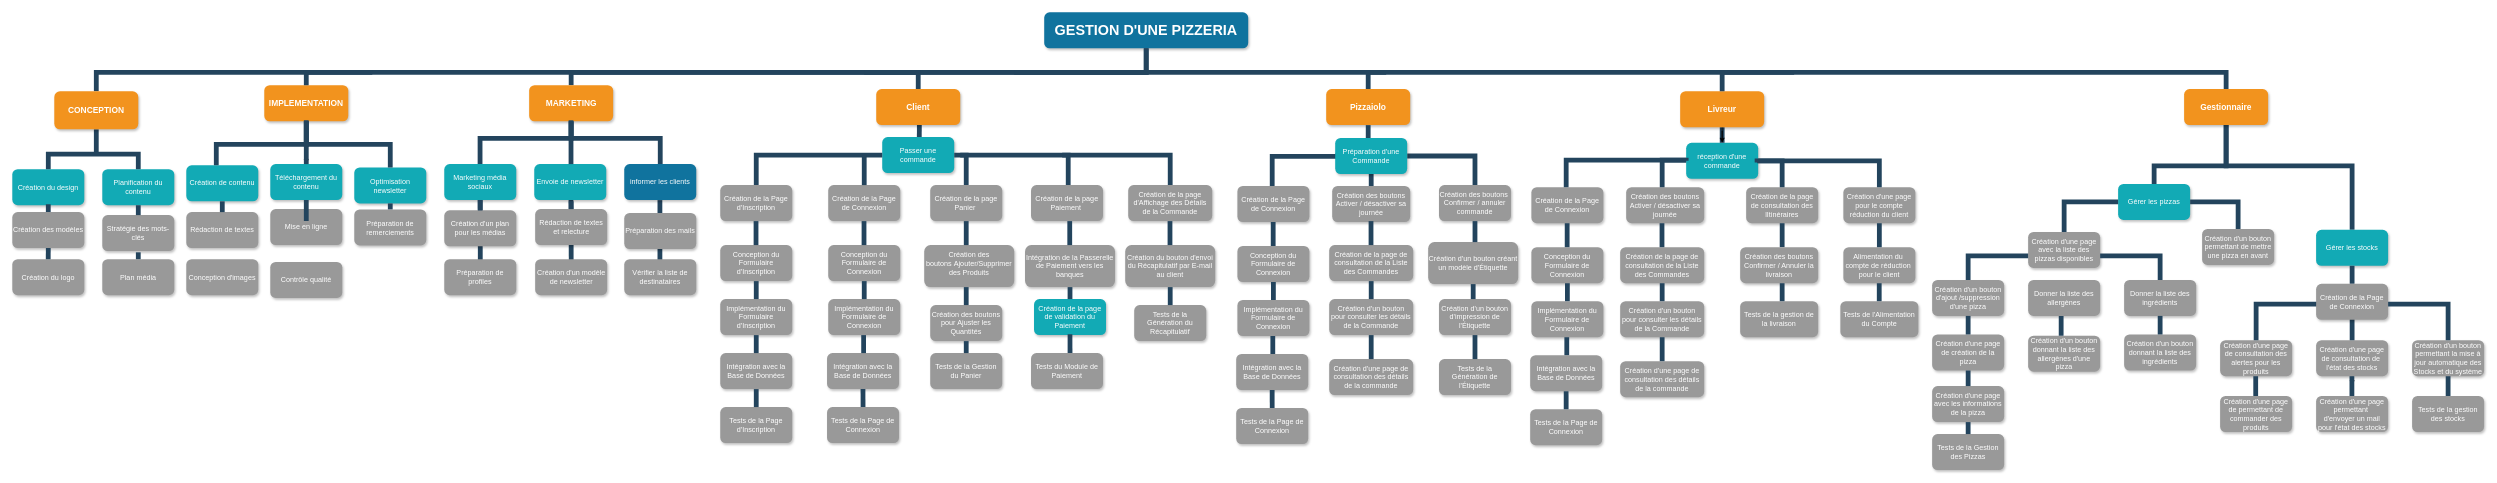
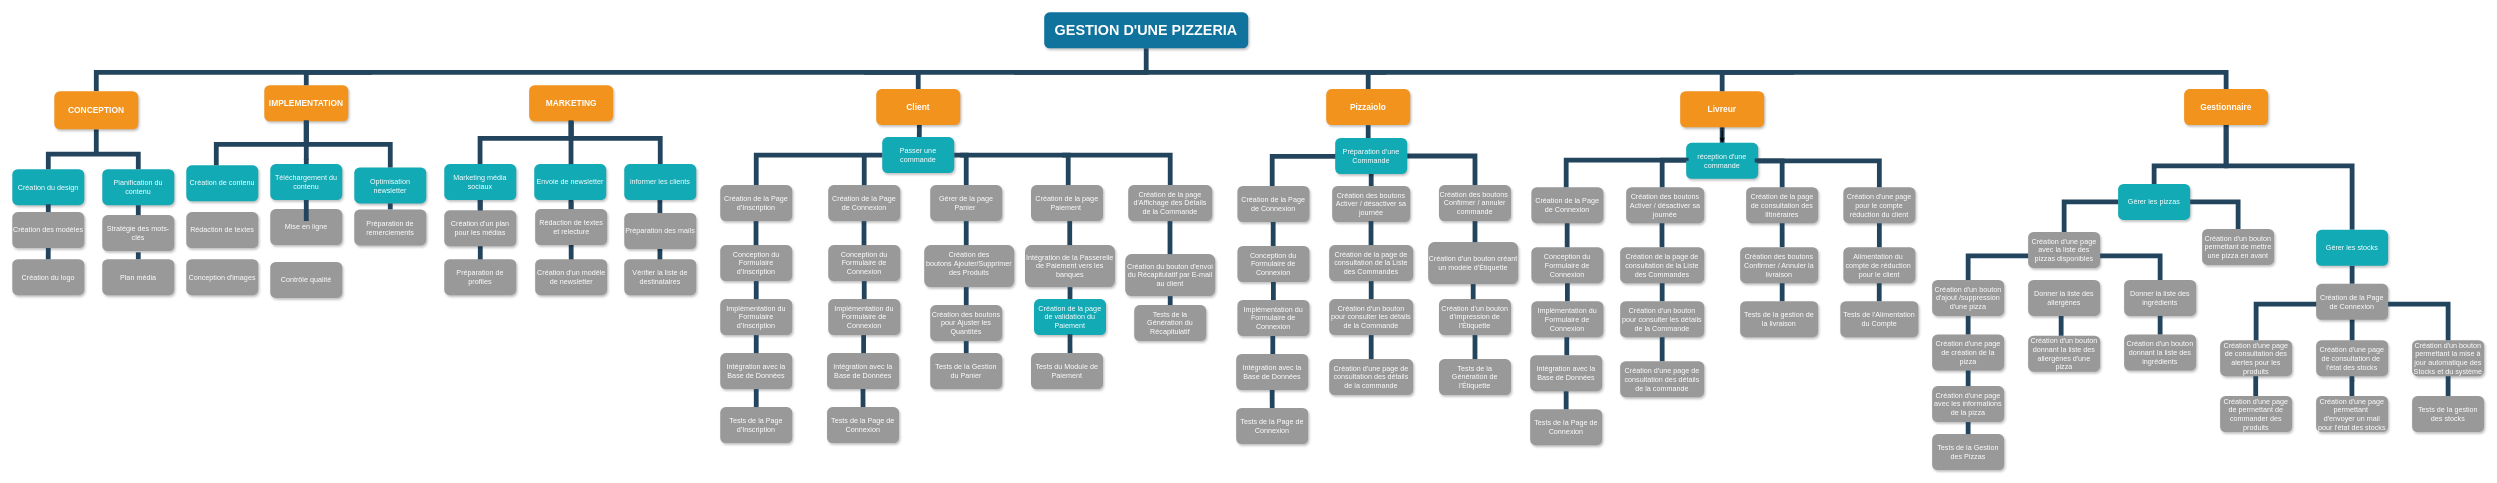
(571, 80) -> none
(660, 182) -> (660, 182)
(966, 203) -> (966, 203)
(222, 207) -> none
(1170, 266) -> (1170, 275)
